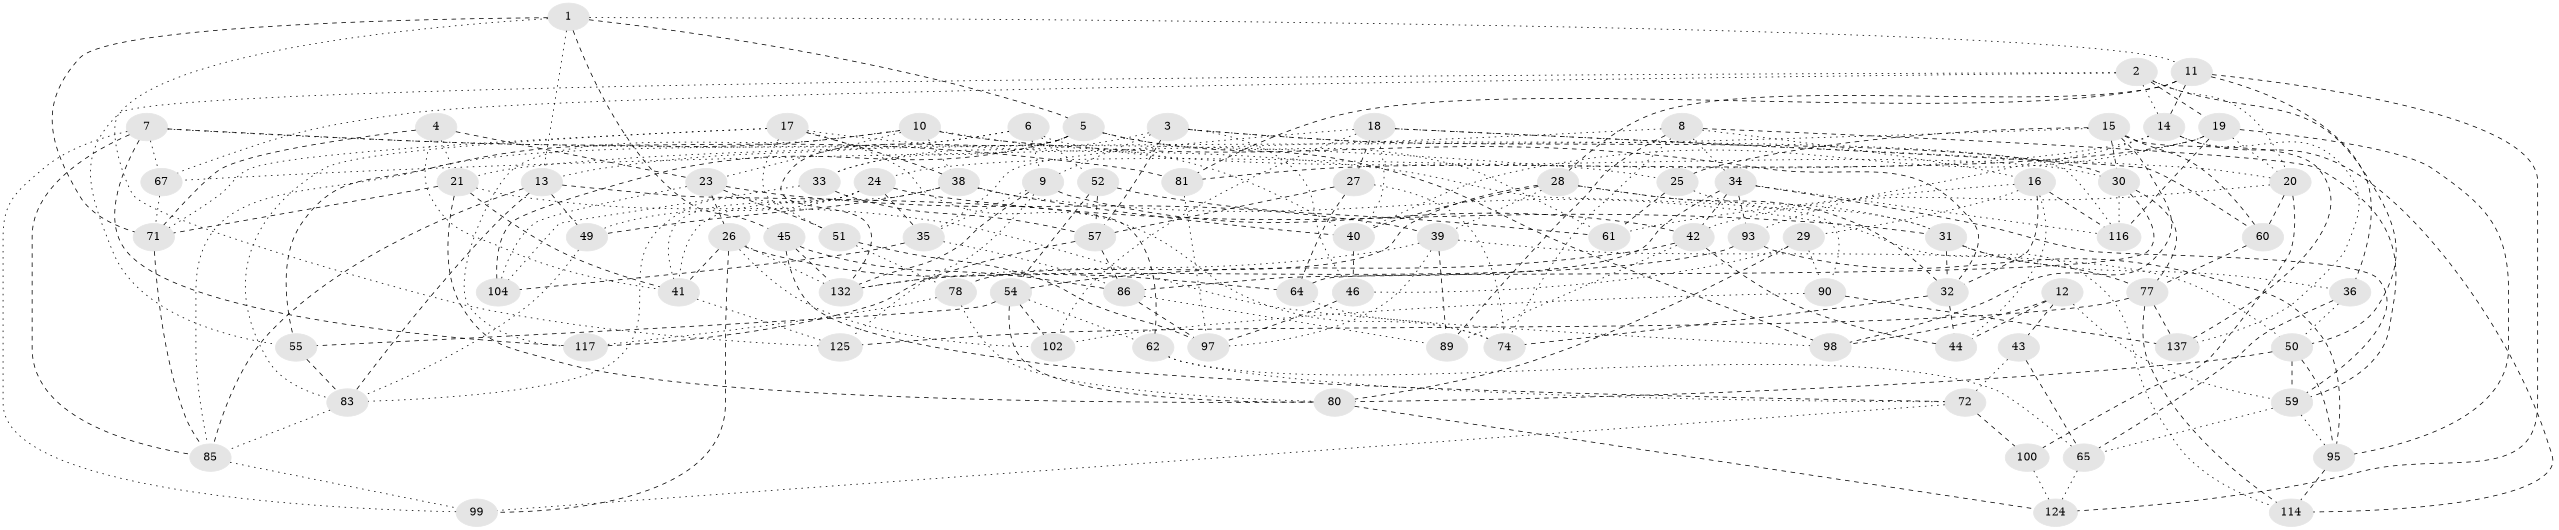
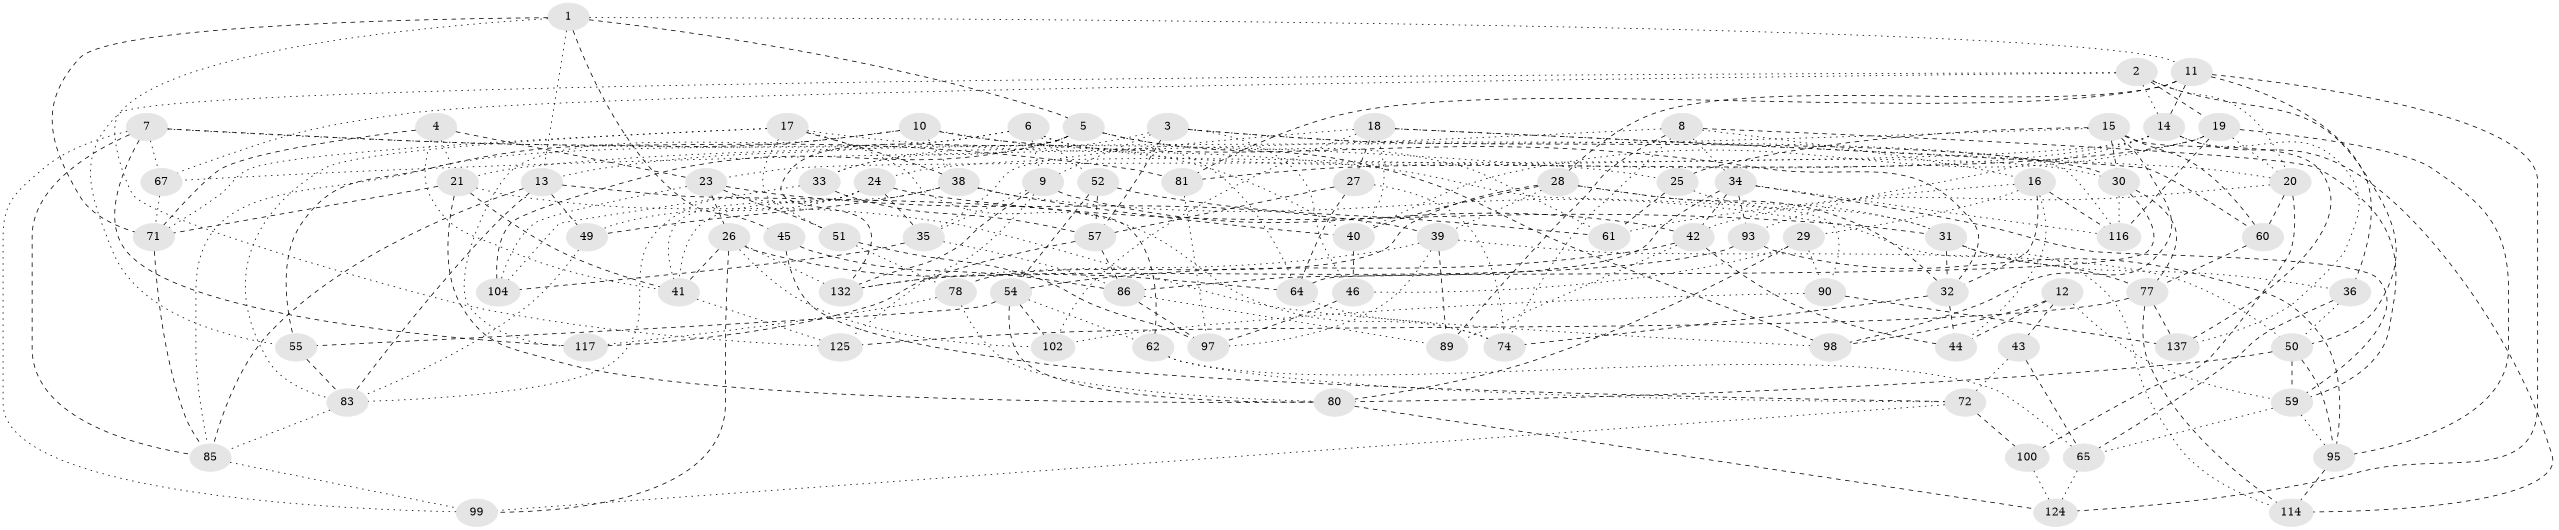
(783, 162) -> (1438, 163)
none -> (1228, 182)
(818, 269) -> none
